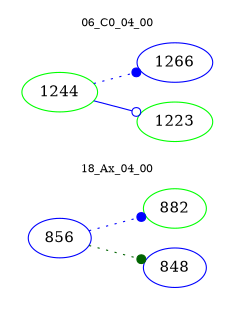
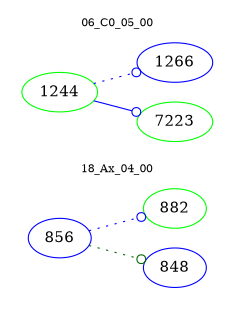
(117, 24) -> (117, 24)
(113, 79) -> (113, 79)
(175, 122) -> (175, 122)
(113, 224) -> (113, 224)
(113, 252) -> (113, 252)
